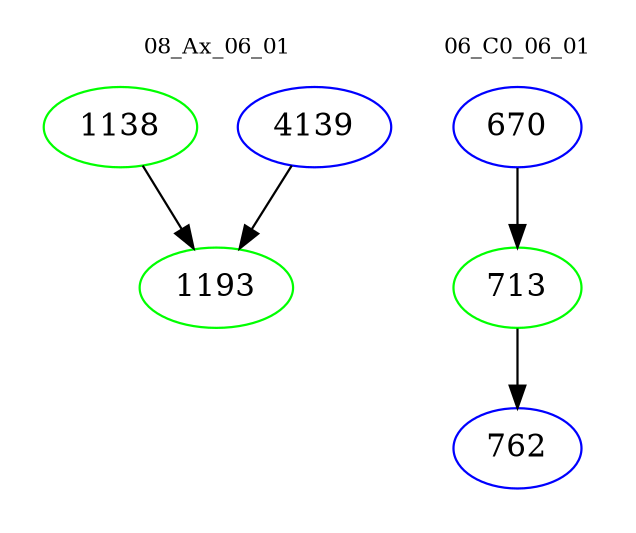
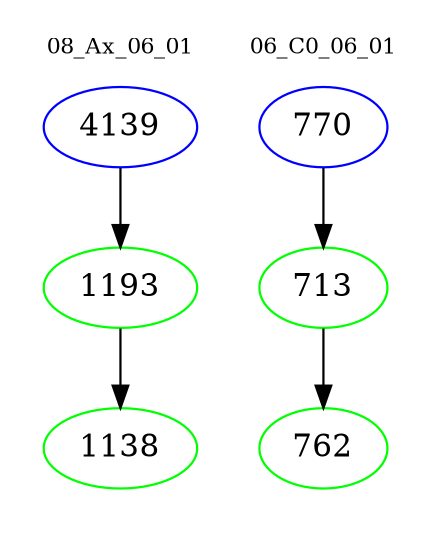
(517, 127) -> (323, 127)
(162, 197) -> (120, 357)
(517, 448) -> (323, 448)
